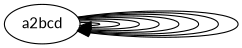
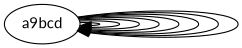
(42, 24) -> (42, 24)
